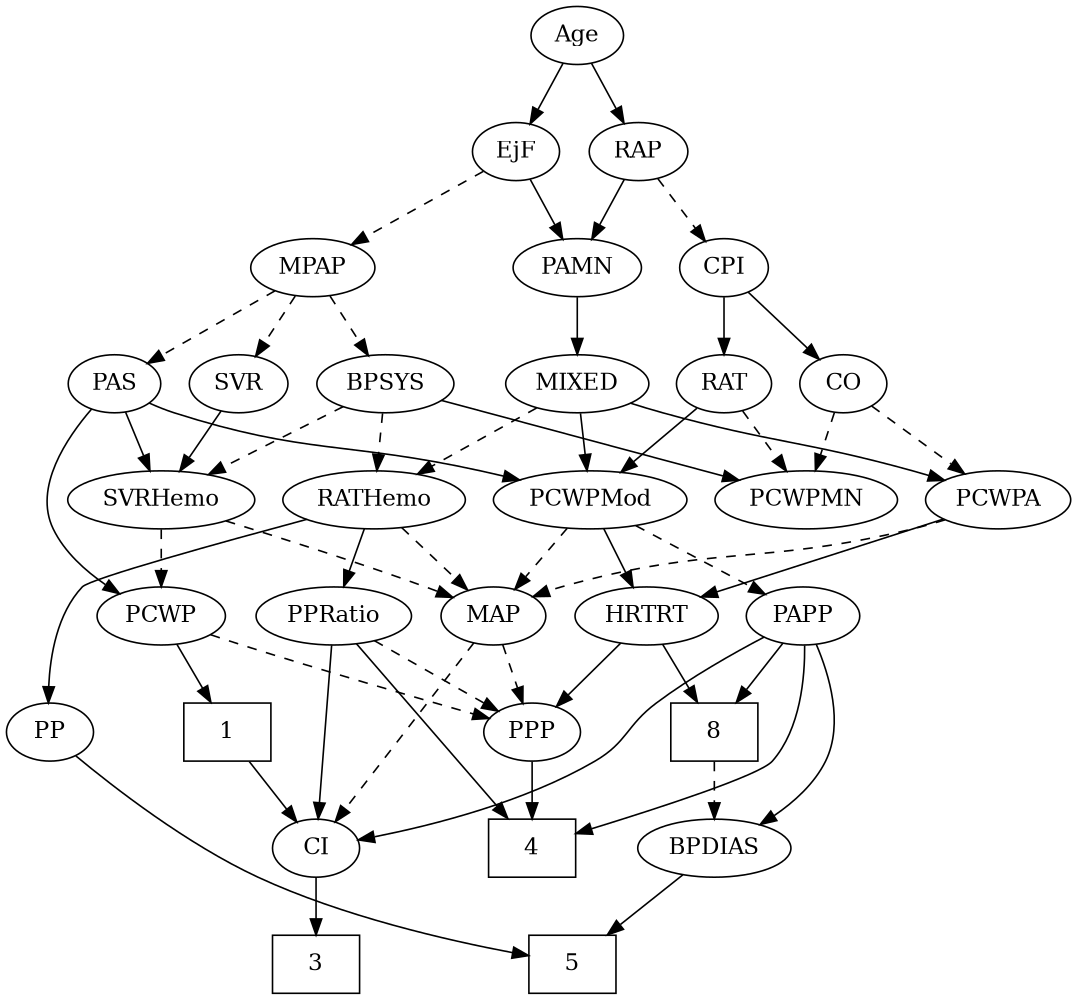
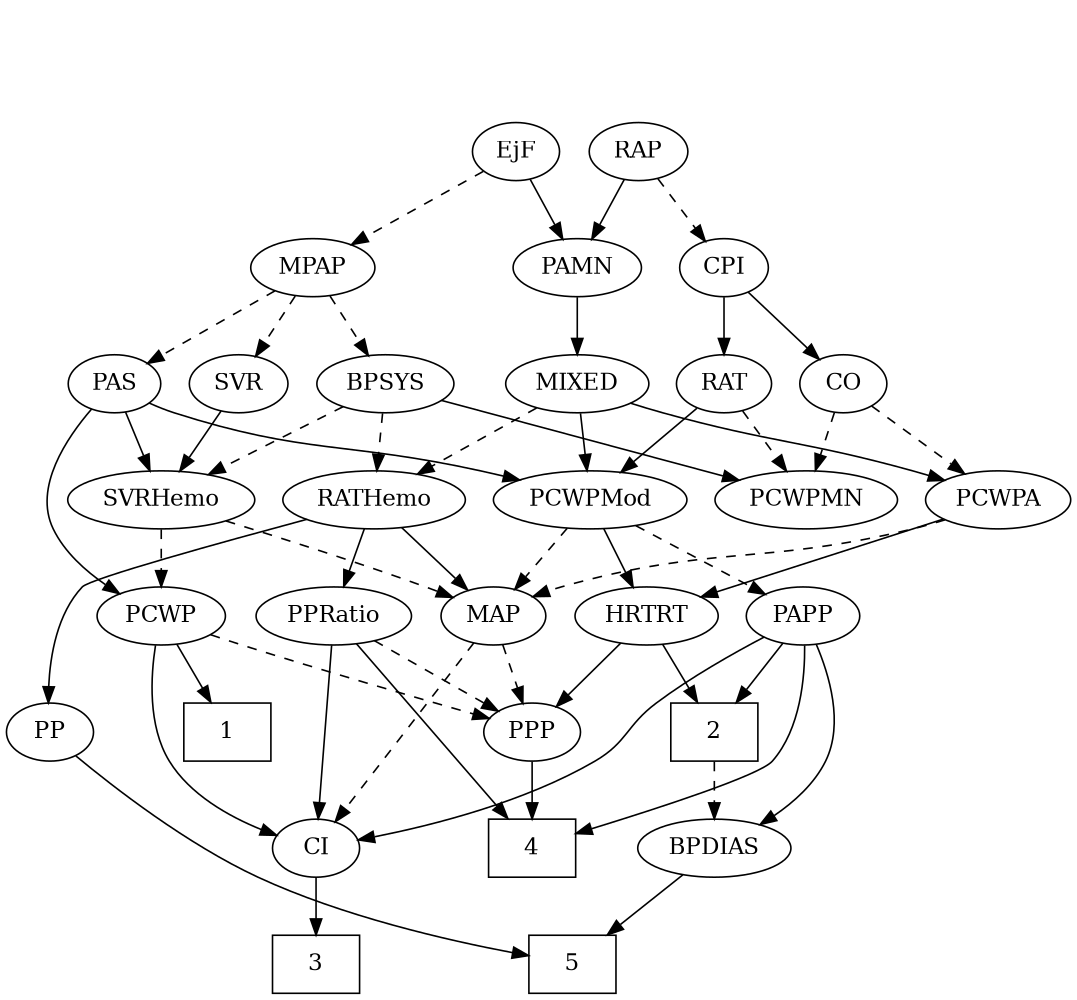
(577, 35) -> none
(429, 553) -> (429, 553)
(714, 732) -> (714, 732)
(268, 785) -> (169, 760)
